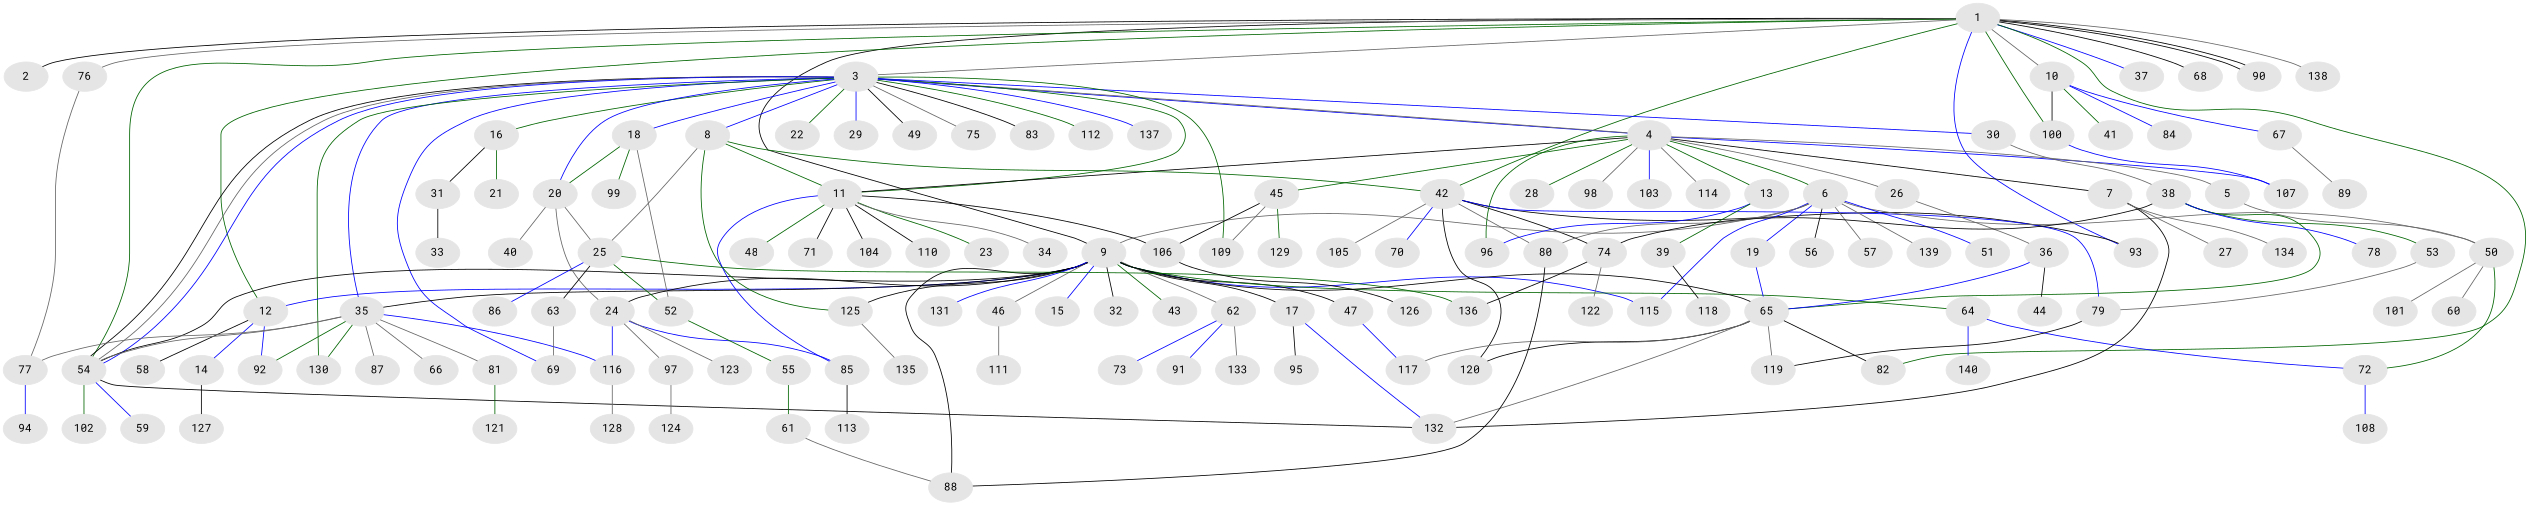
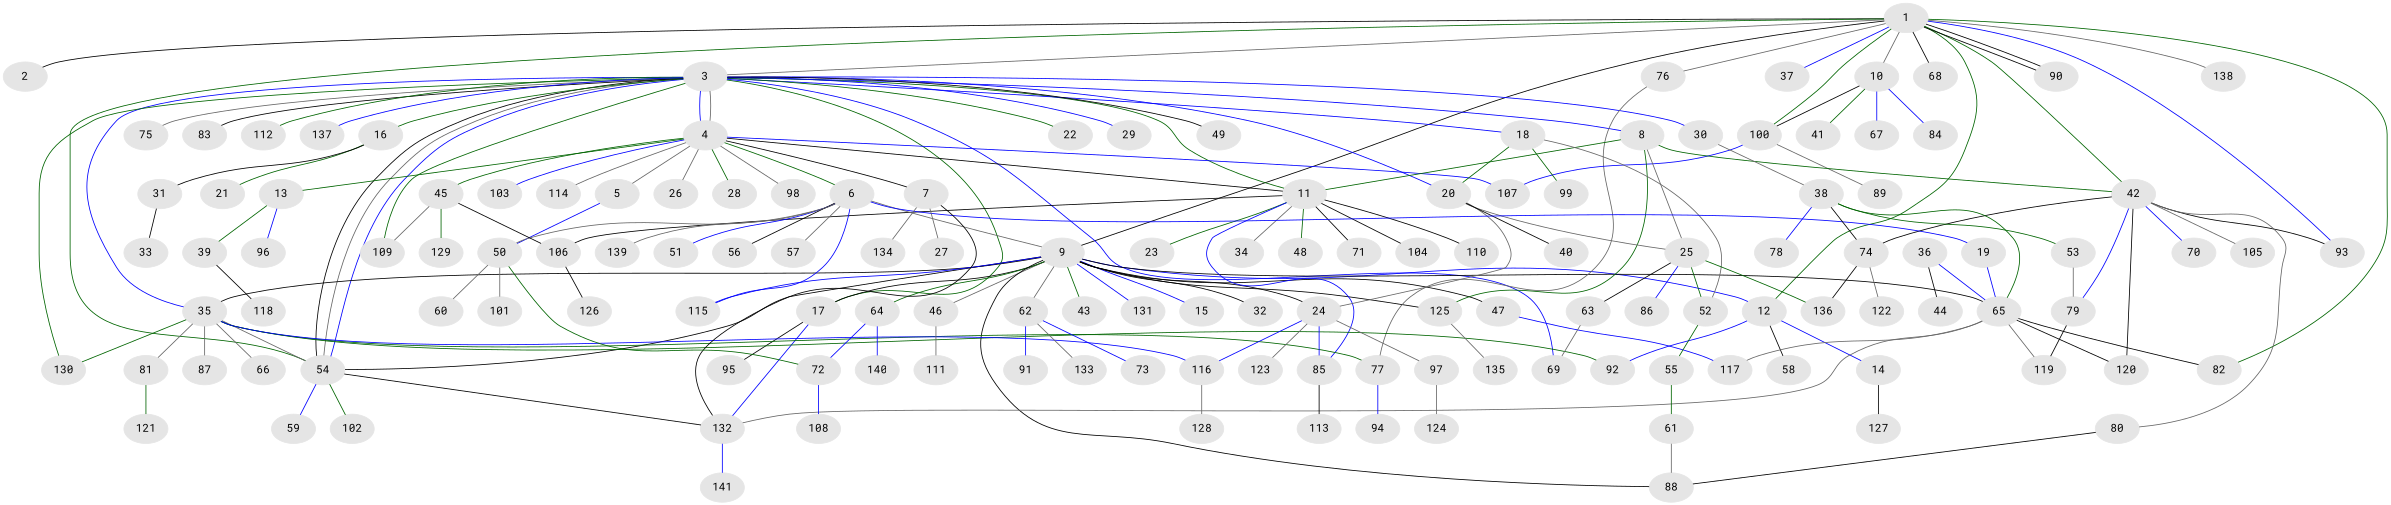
(1519, 165) -> none
(2312, 165) -> (1813, 162)
none -> (966, 185)
(1973, 222) -> none
(533, 223) -> (1507, 223)
(1686, 223) -> none
(2359, 223) -> (558, 223)
(161, 337) -> (791, 341)
none -> (722, 488)
